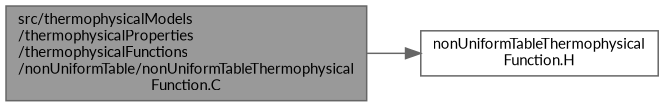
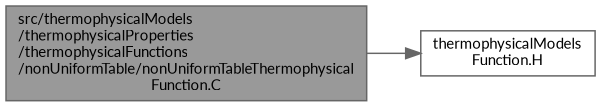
(539, 53) -> (508, 53)
